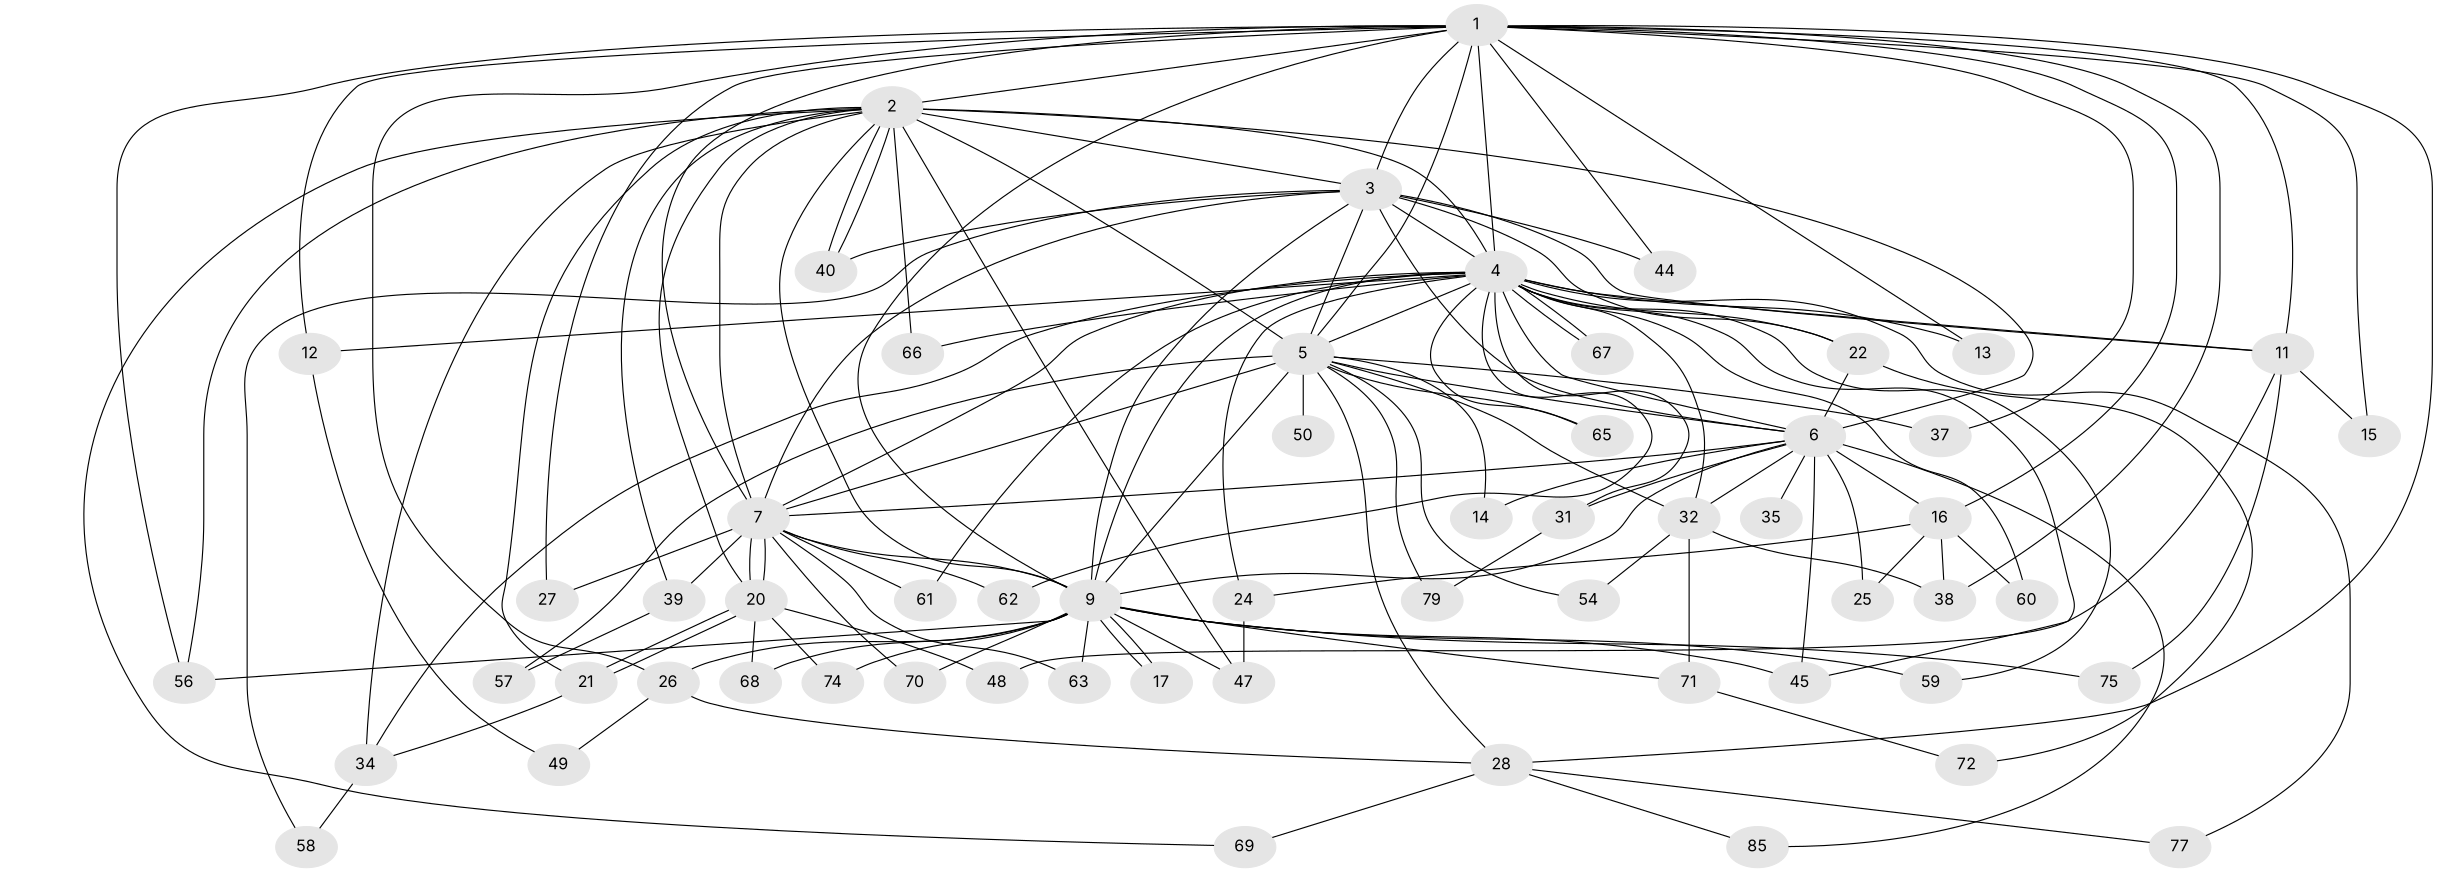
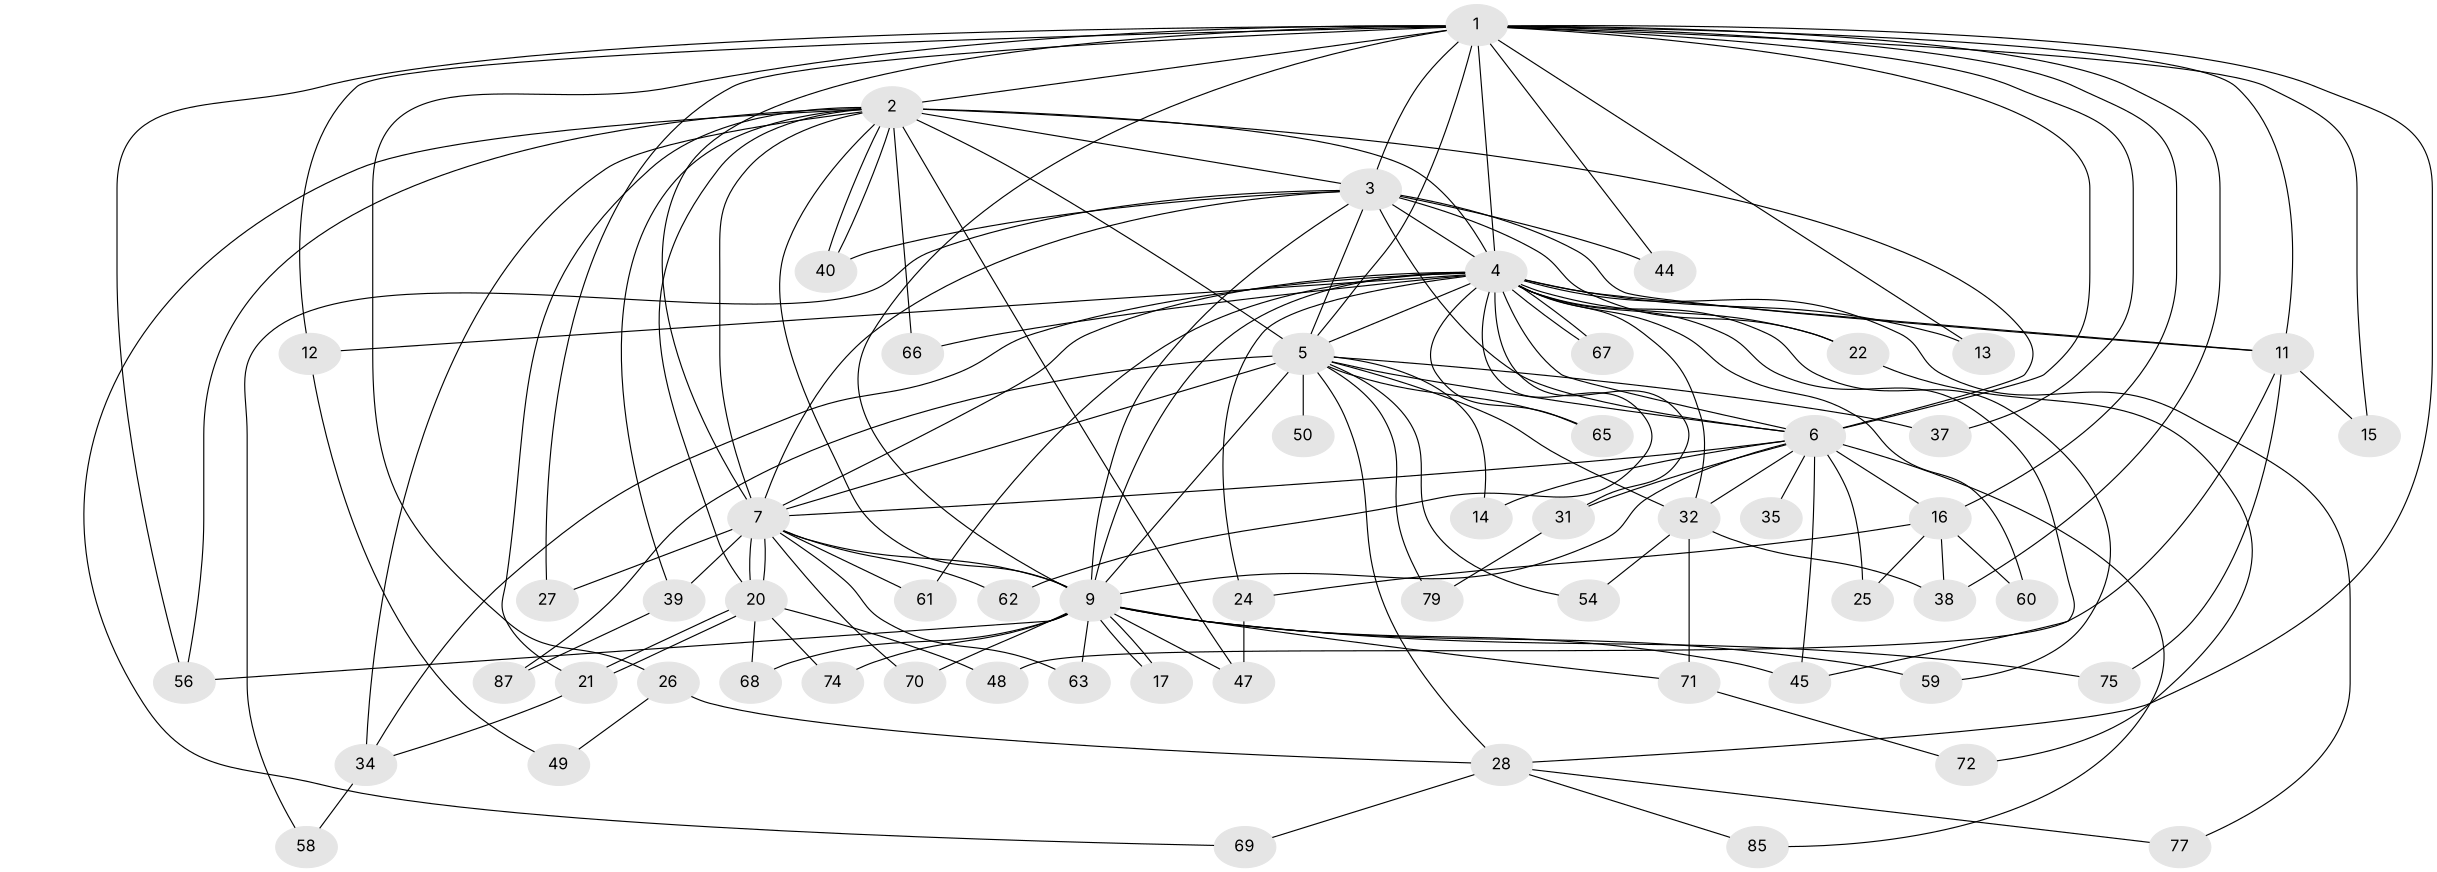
(1836, 396) -> (2017, 113)
(784, 647) -> none
(504, 683) -> (504, 683)
